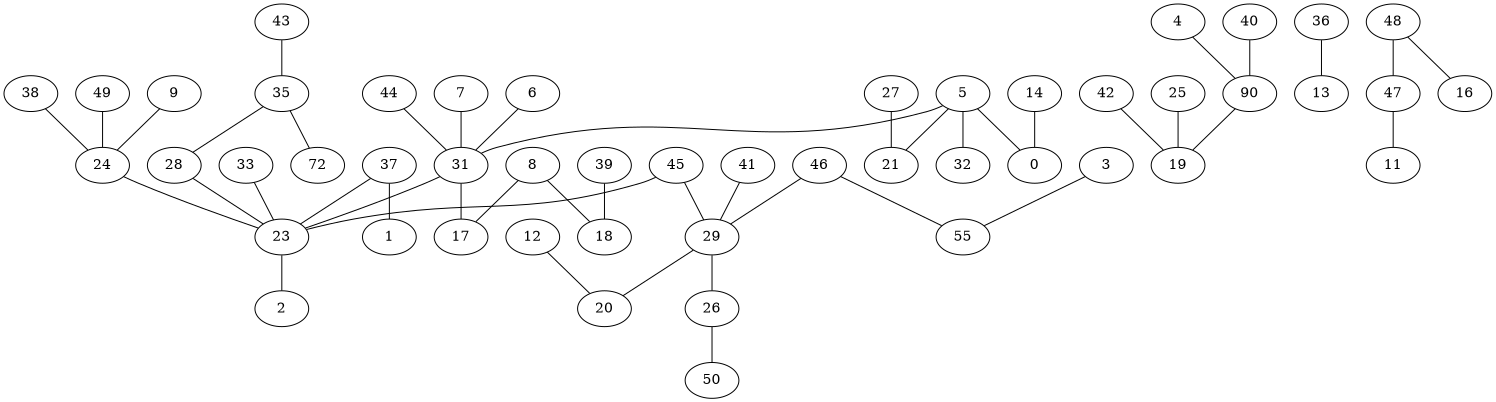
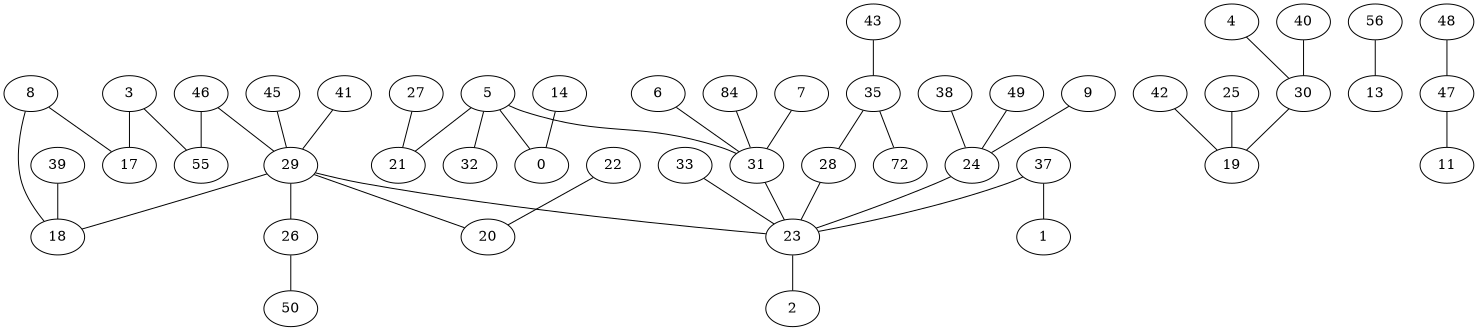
(1321, 22) -> (1375, 22)
(389, 94) -> (730, 94)
(1250, 94) -> (1304, 94)
(1465, 94) -> none
(461, 201) -> (129, 130)
none -> (175, 202)
(482, 207) -> (551, 211)
(533, 237) -> (613, 165)
